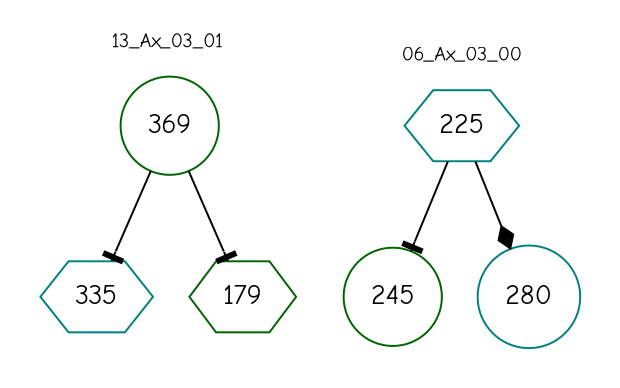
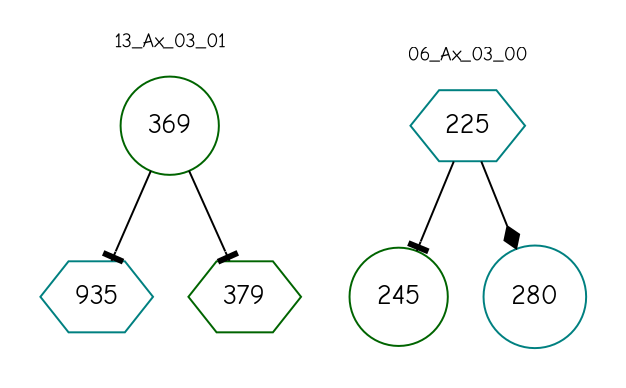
(97, 297) -> (97, 297)
(243, 297) -> (245, 297)
